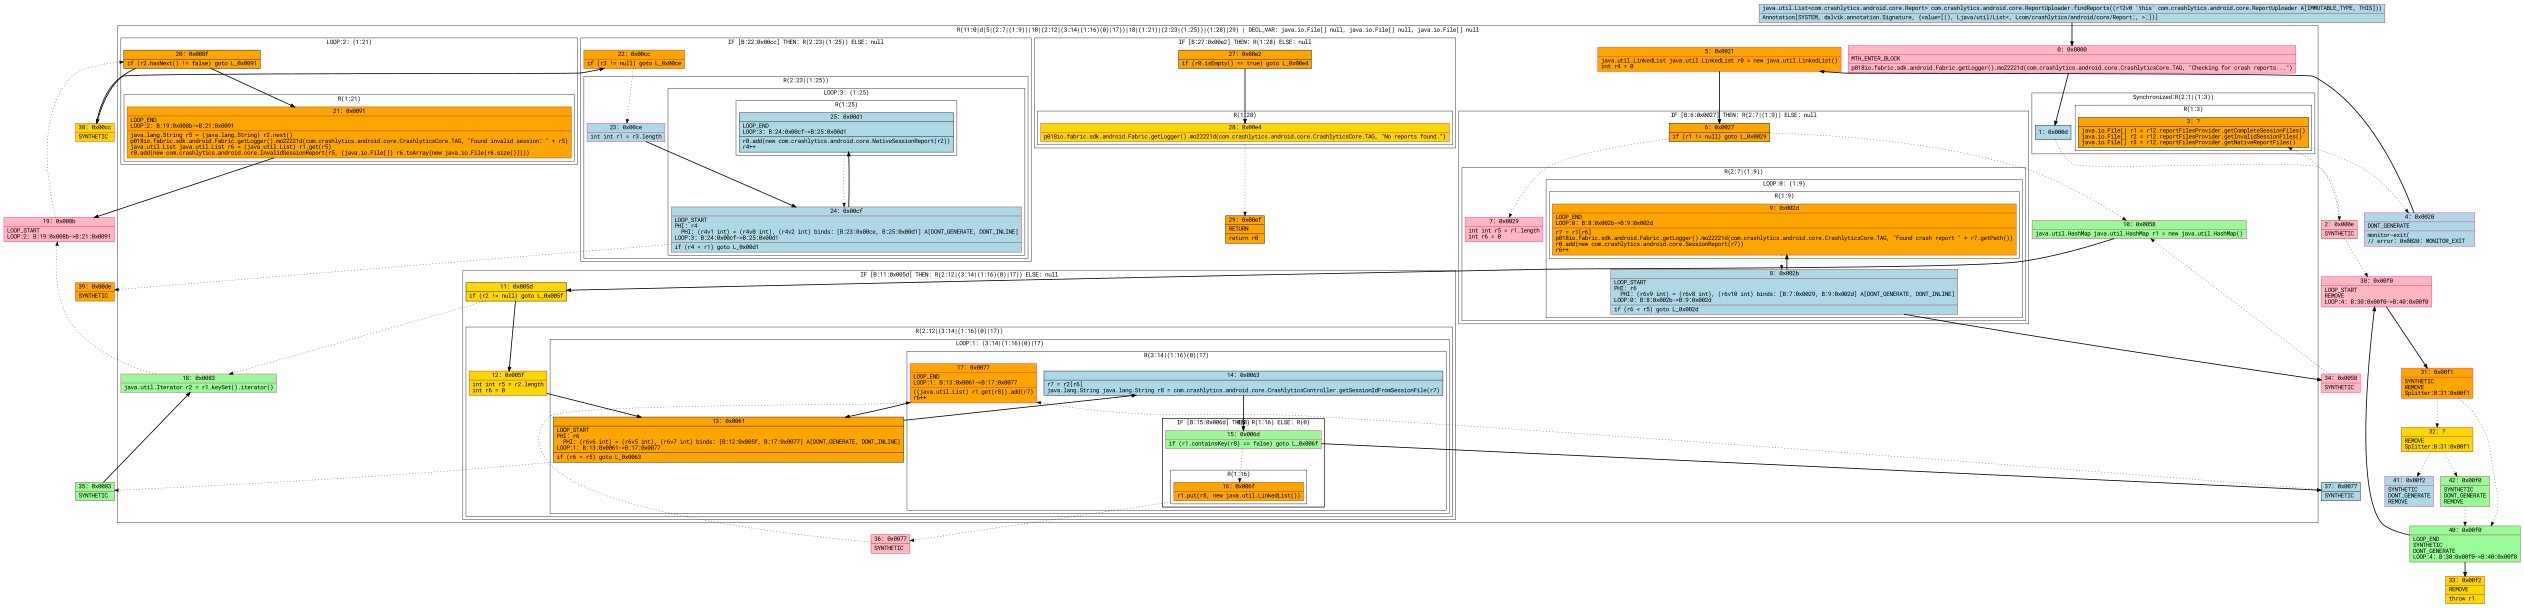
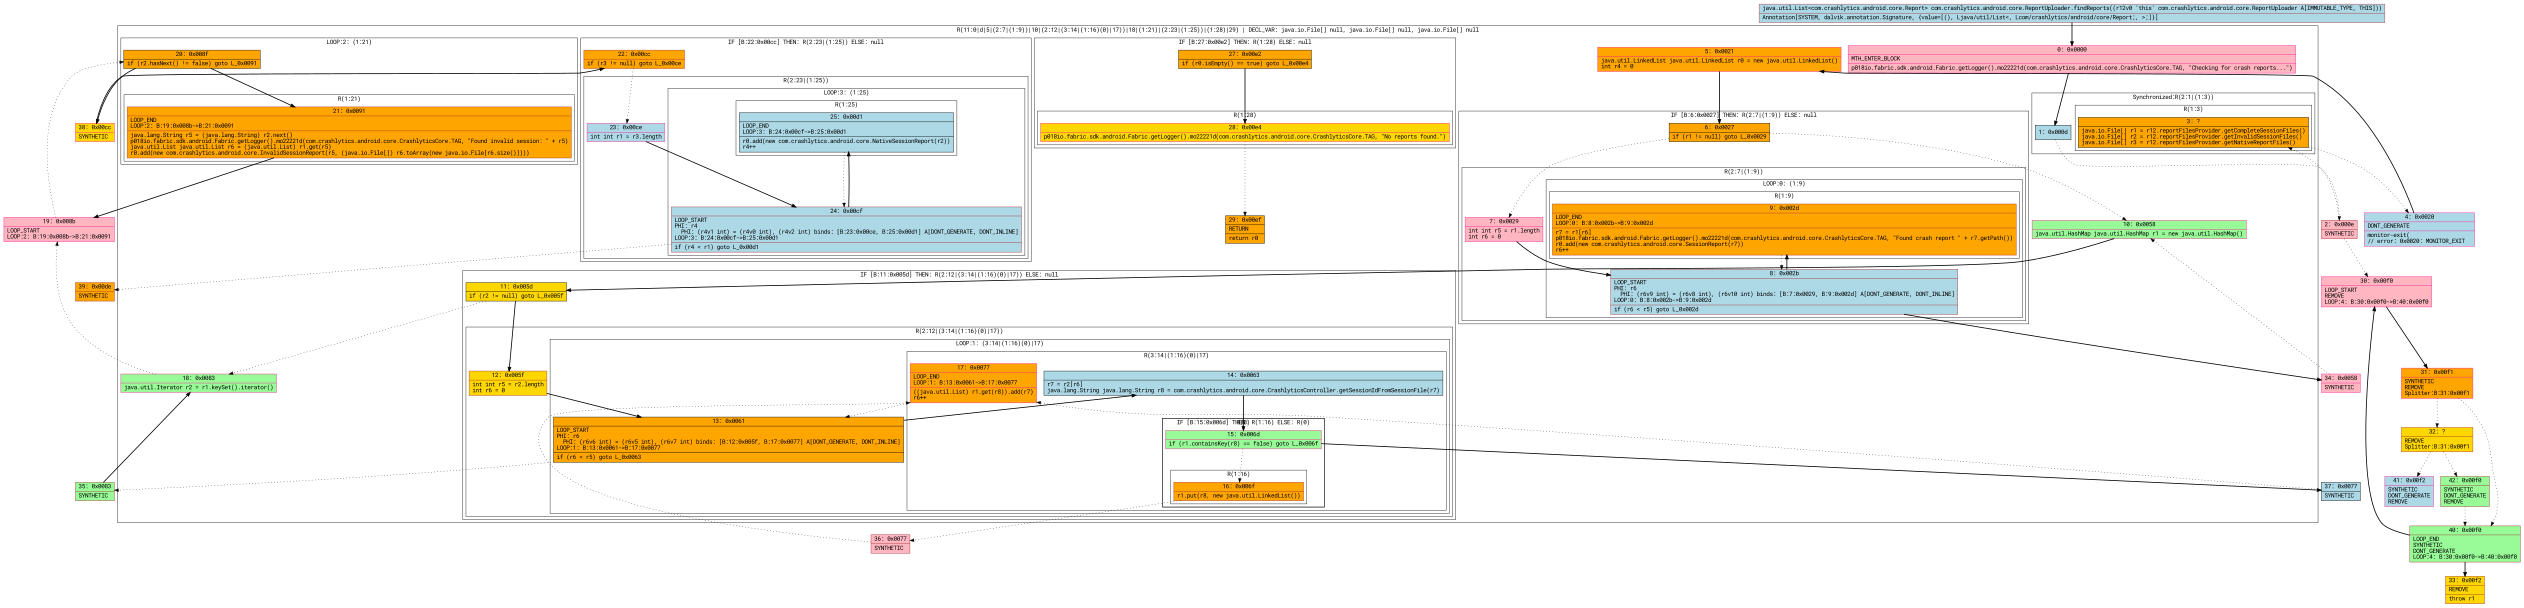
none -> (1559, 265)
(880, 410) -> (880, 410)
